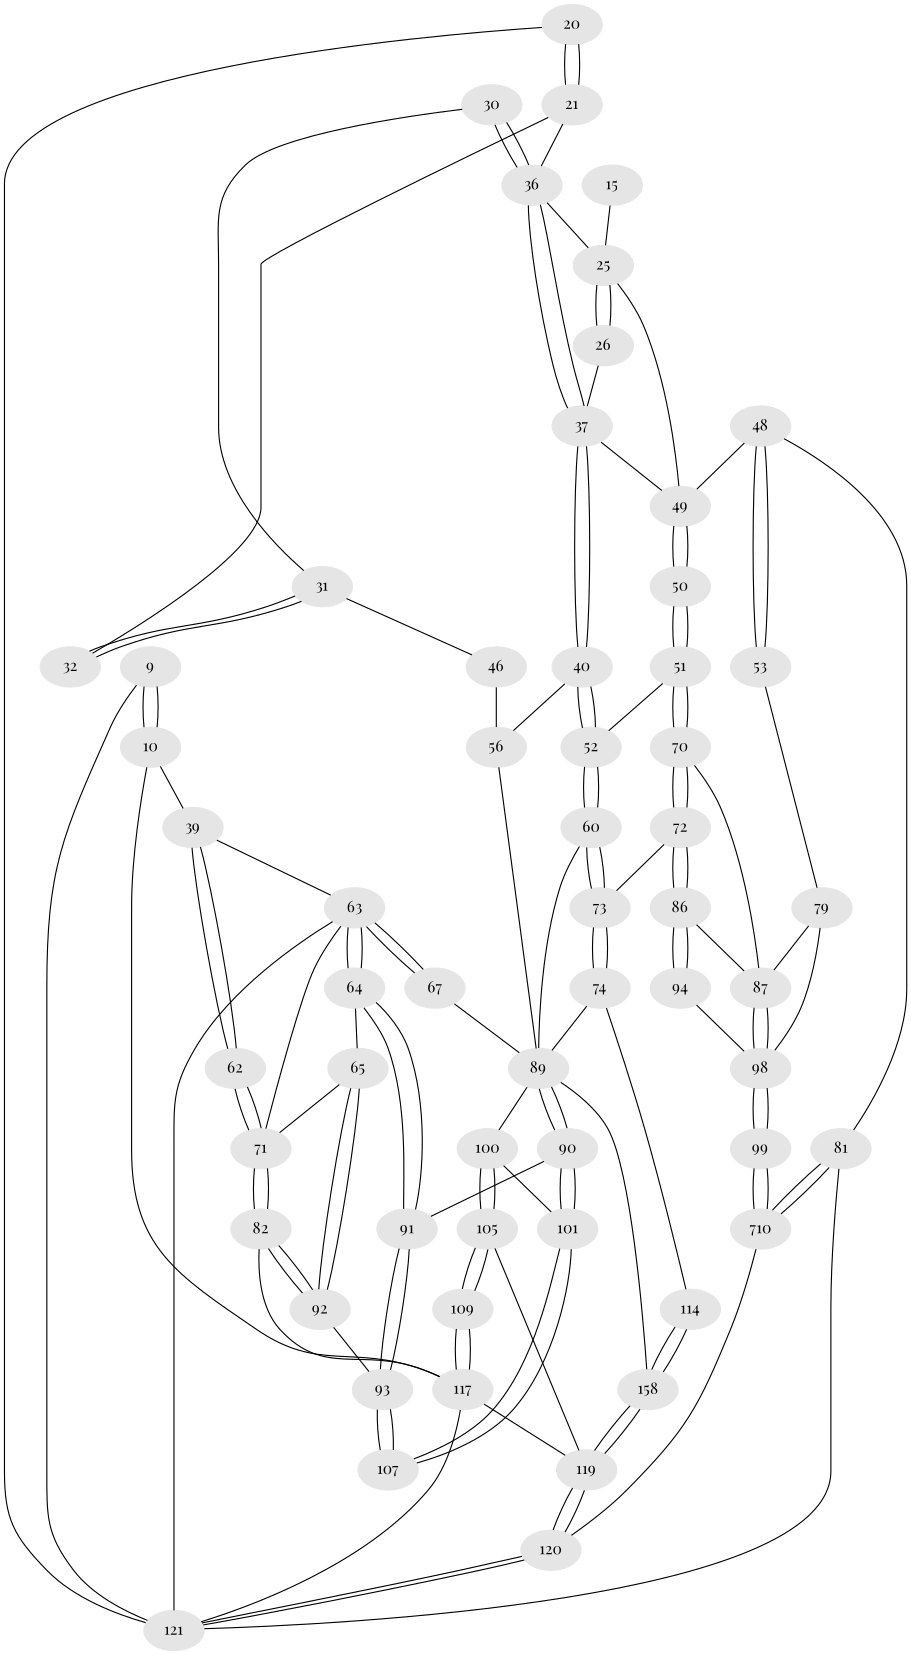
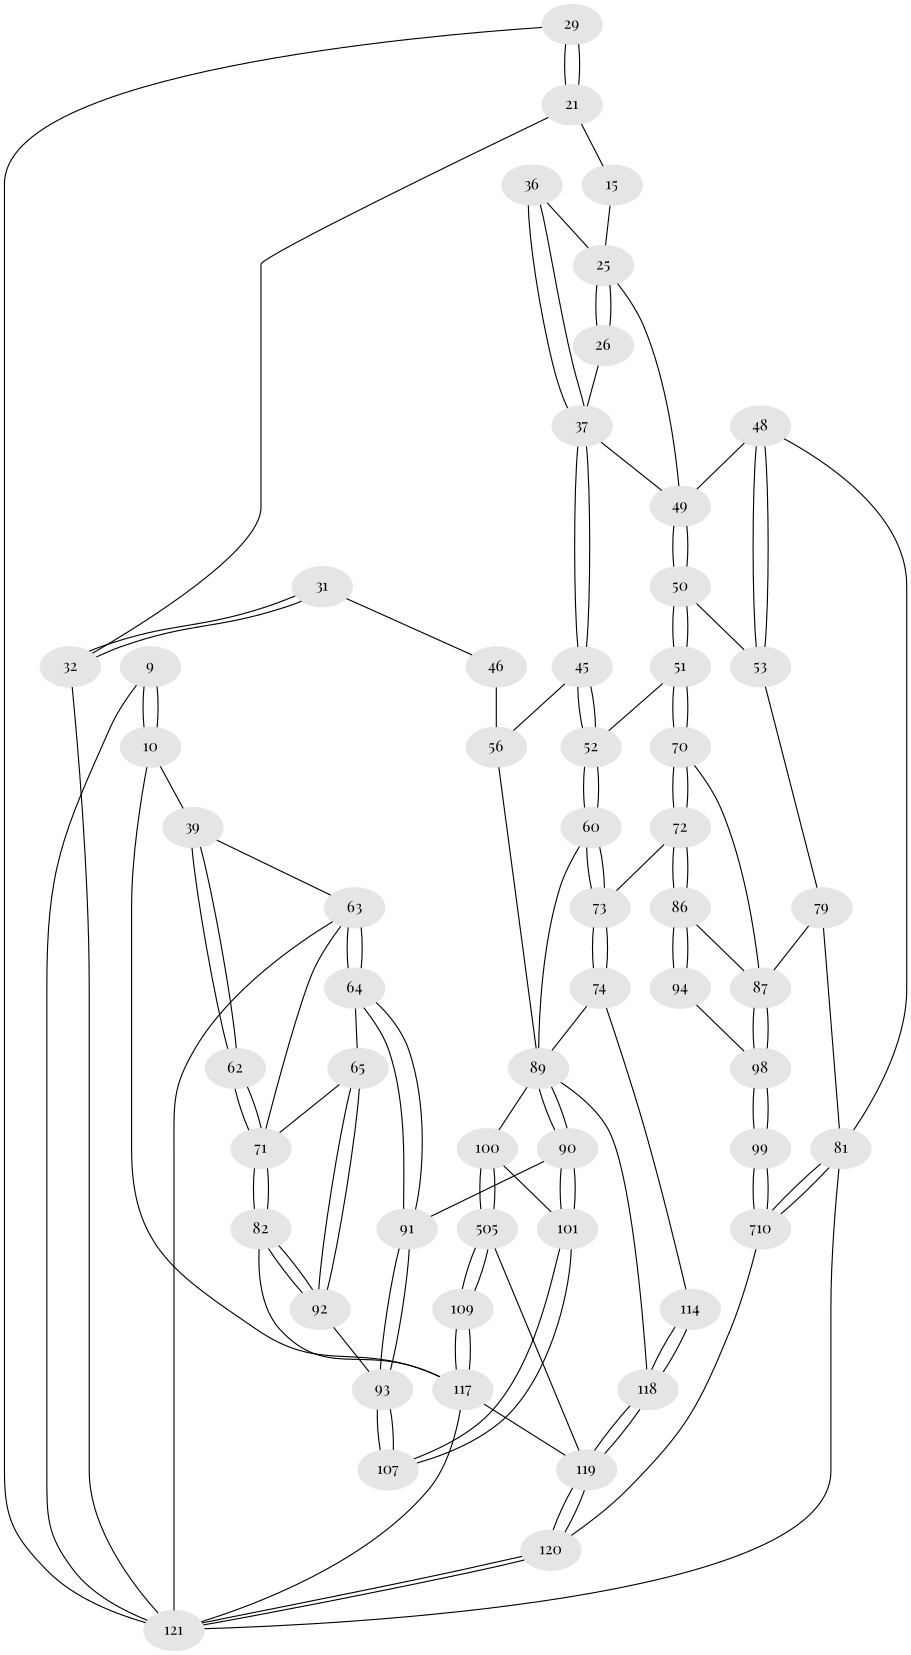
(572, 25) -> (572, 25)
(492, 105) -> none
(552, 145) -> (592, 145)
none -> (720, 627)
(582, 667) -> (582, 667)
(435, 988) -> none
(807, 993) -> (831, 1028)
none -> (89, 1159)
(487, 1229) -> (487, 1229)
(648, 1390) -> (648, 1390)
